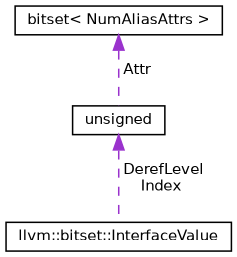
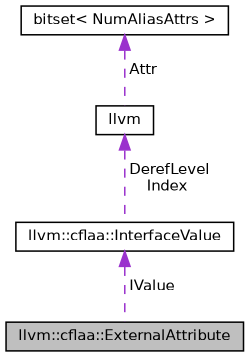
(119, 120) -> (125, 120)
(119, 237) -> (125, 237)
none -> (125, 337)
